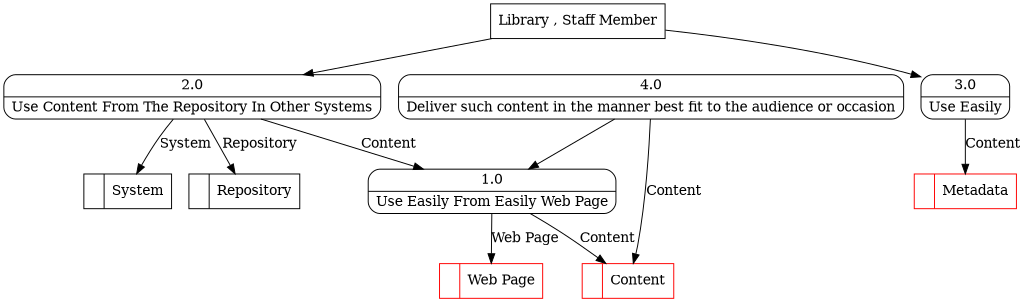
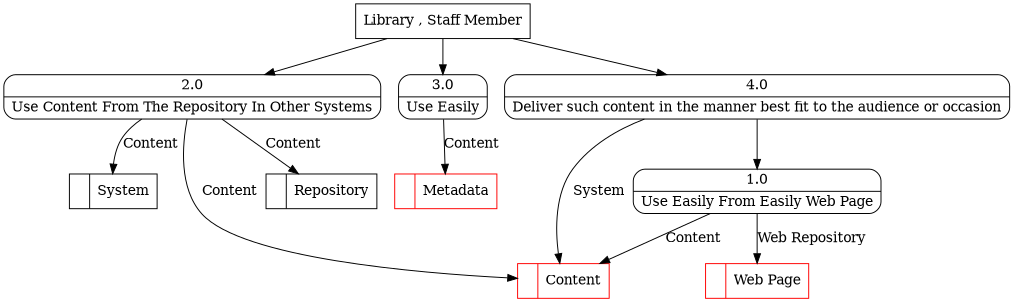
none -> (585, 56)
(338, 143) -> (301, 254)
(186, 144) -> (151, 144)
(260, 144) -> (294, 144)
(674, 191) -> (599, 191)
(525, 239) -> (812, 239)
